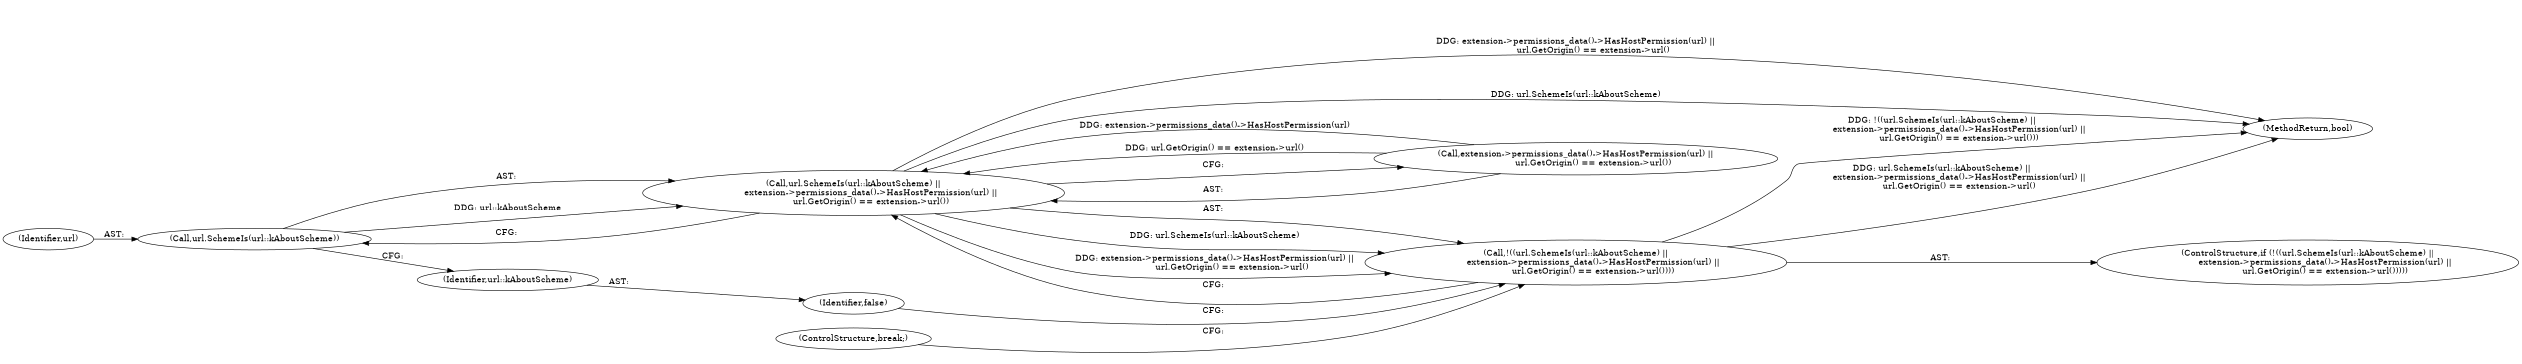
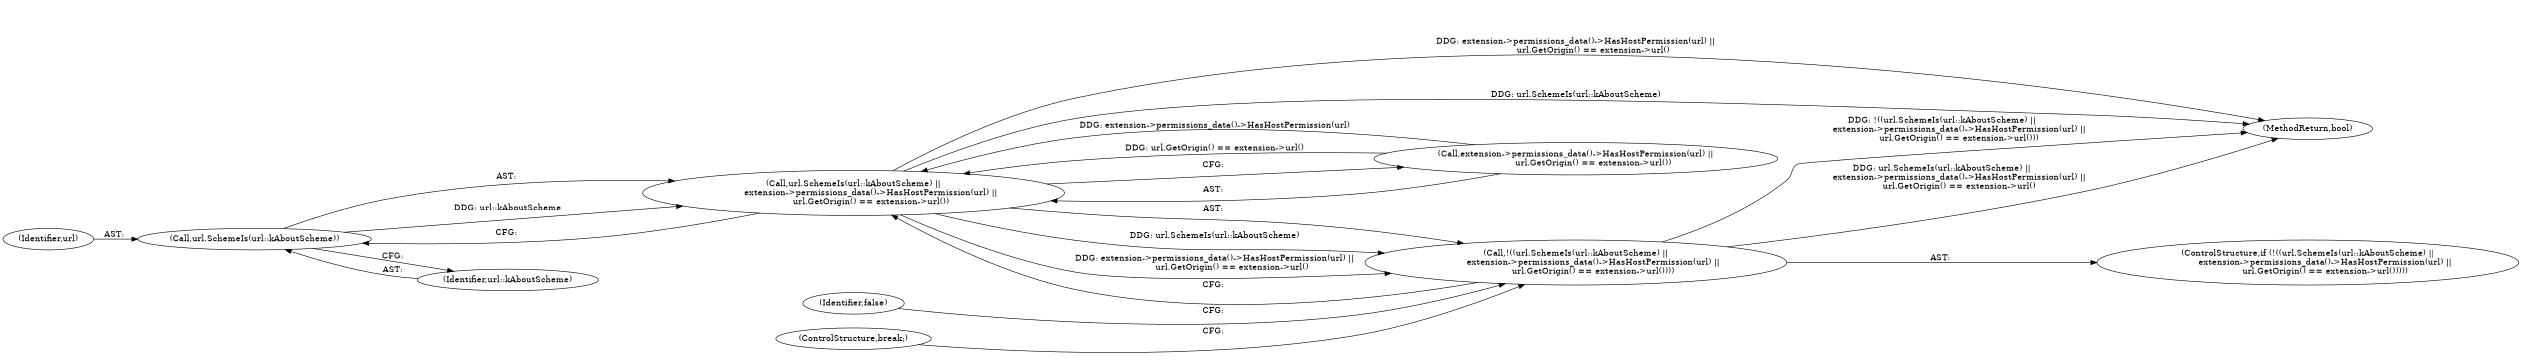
(693, 292) -> (354, 269)
